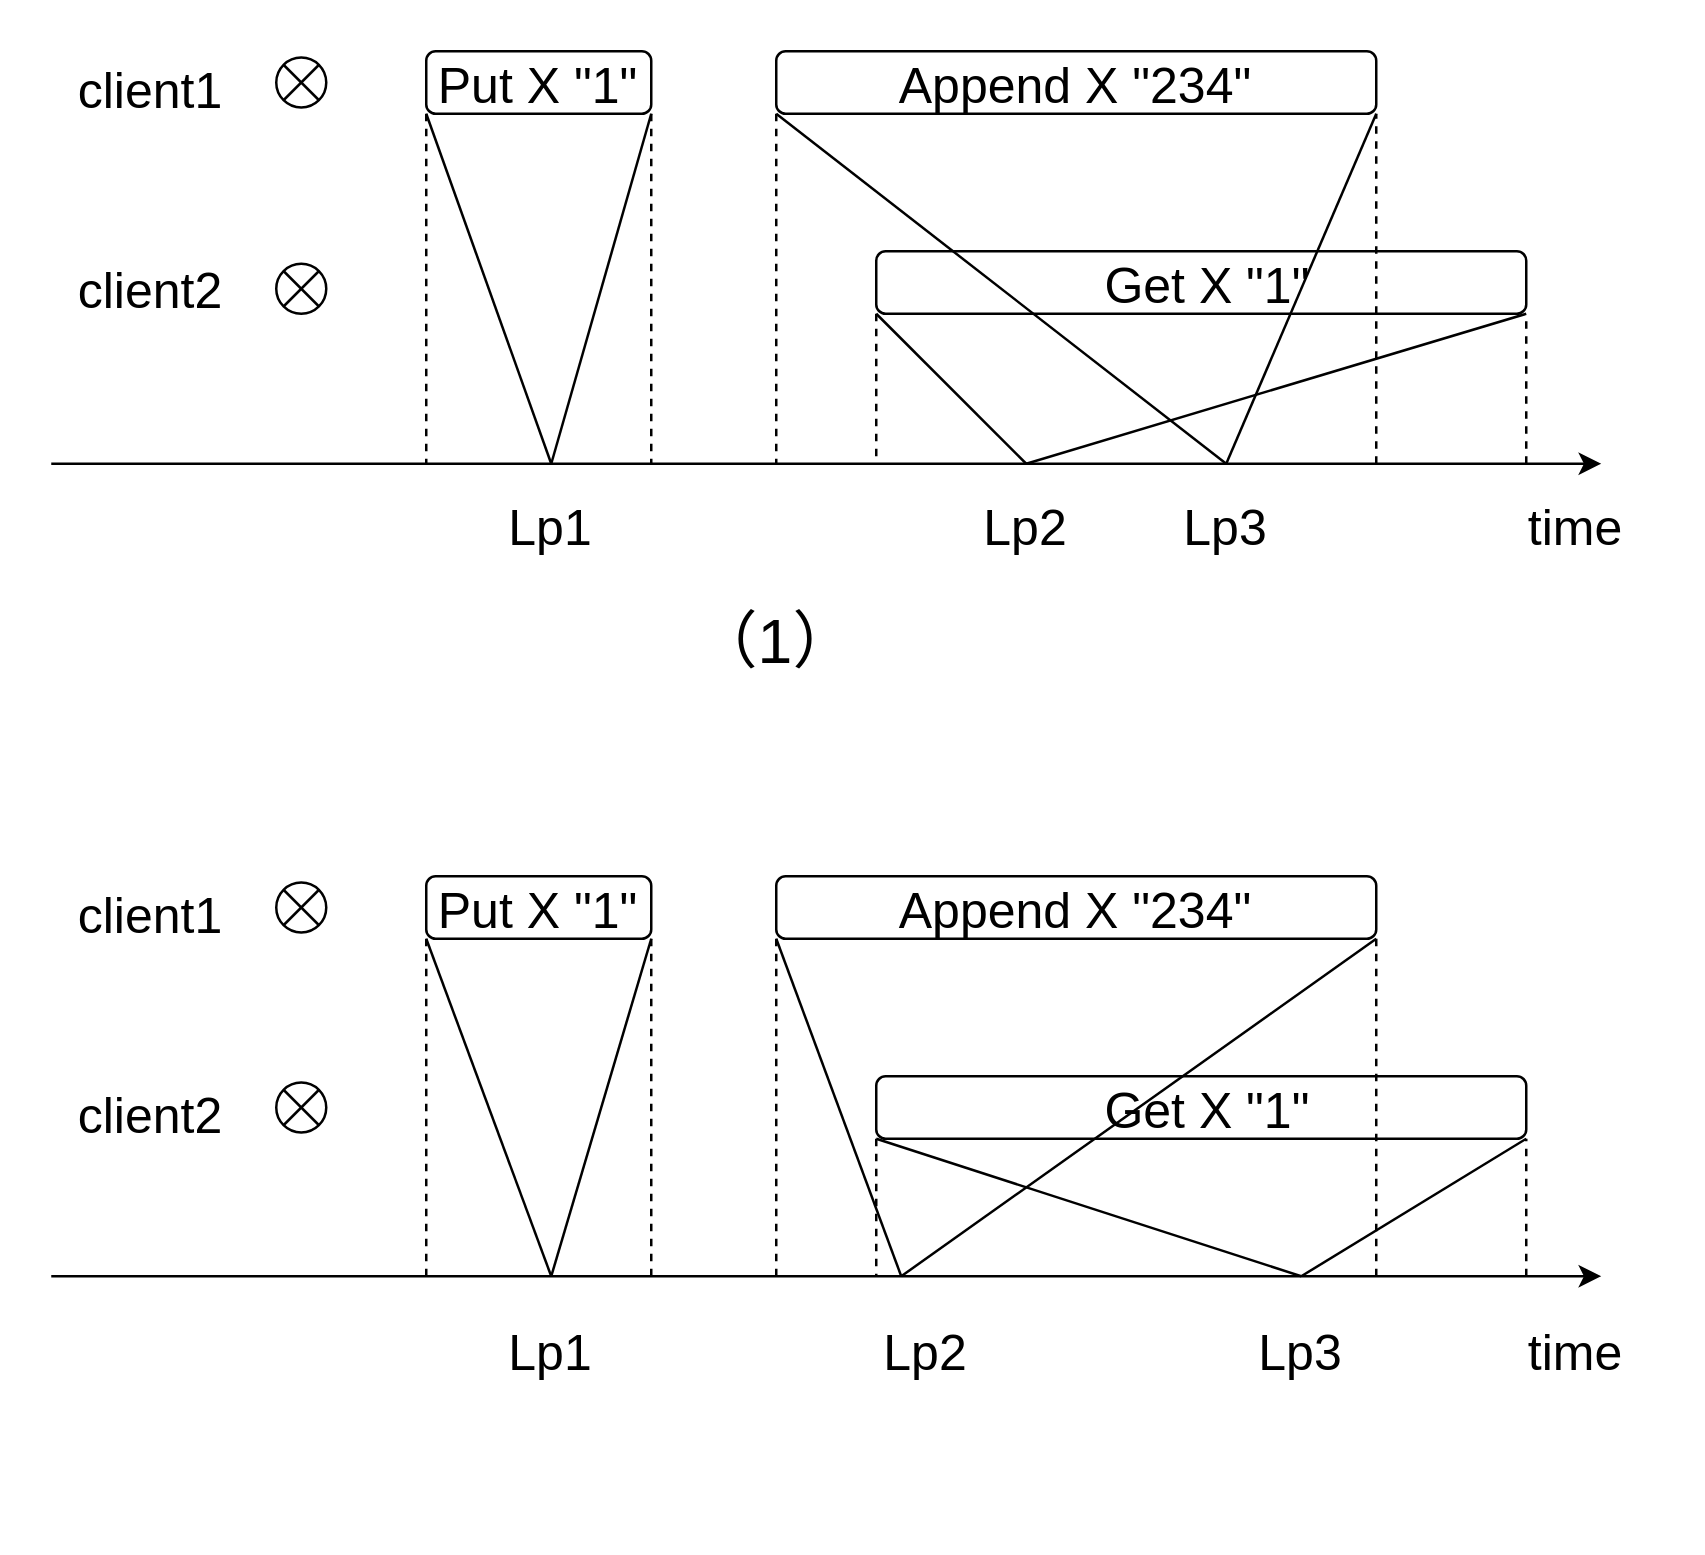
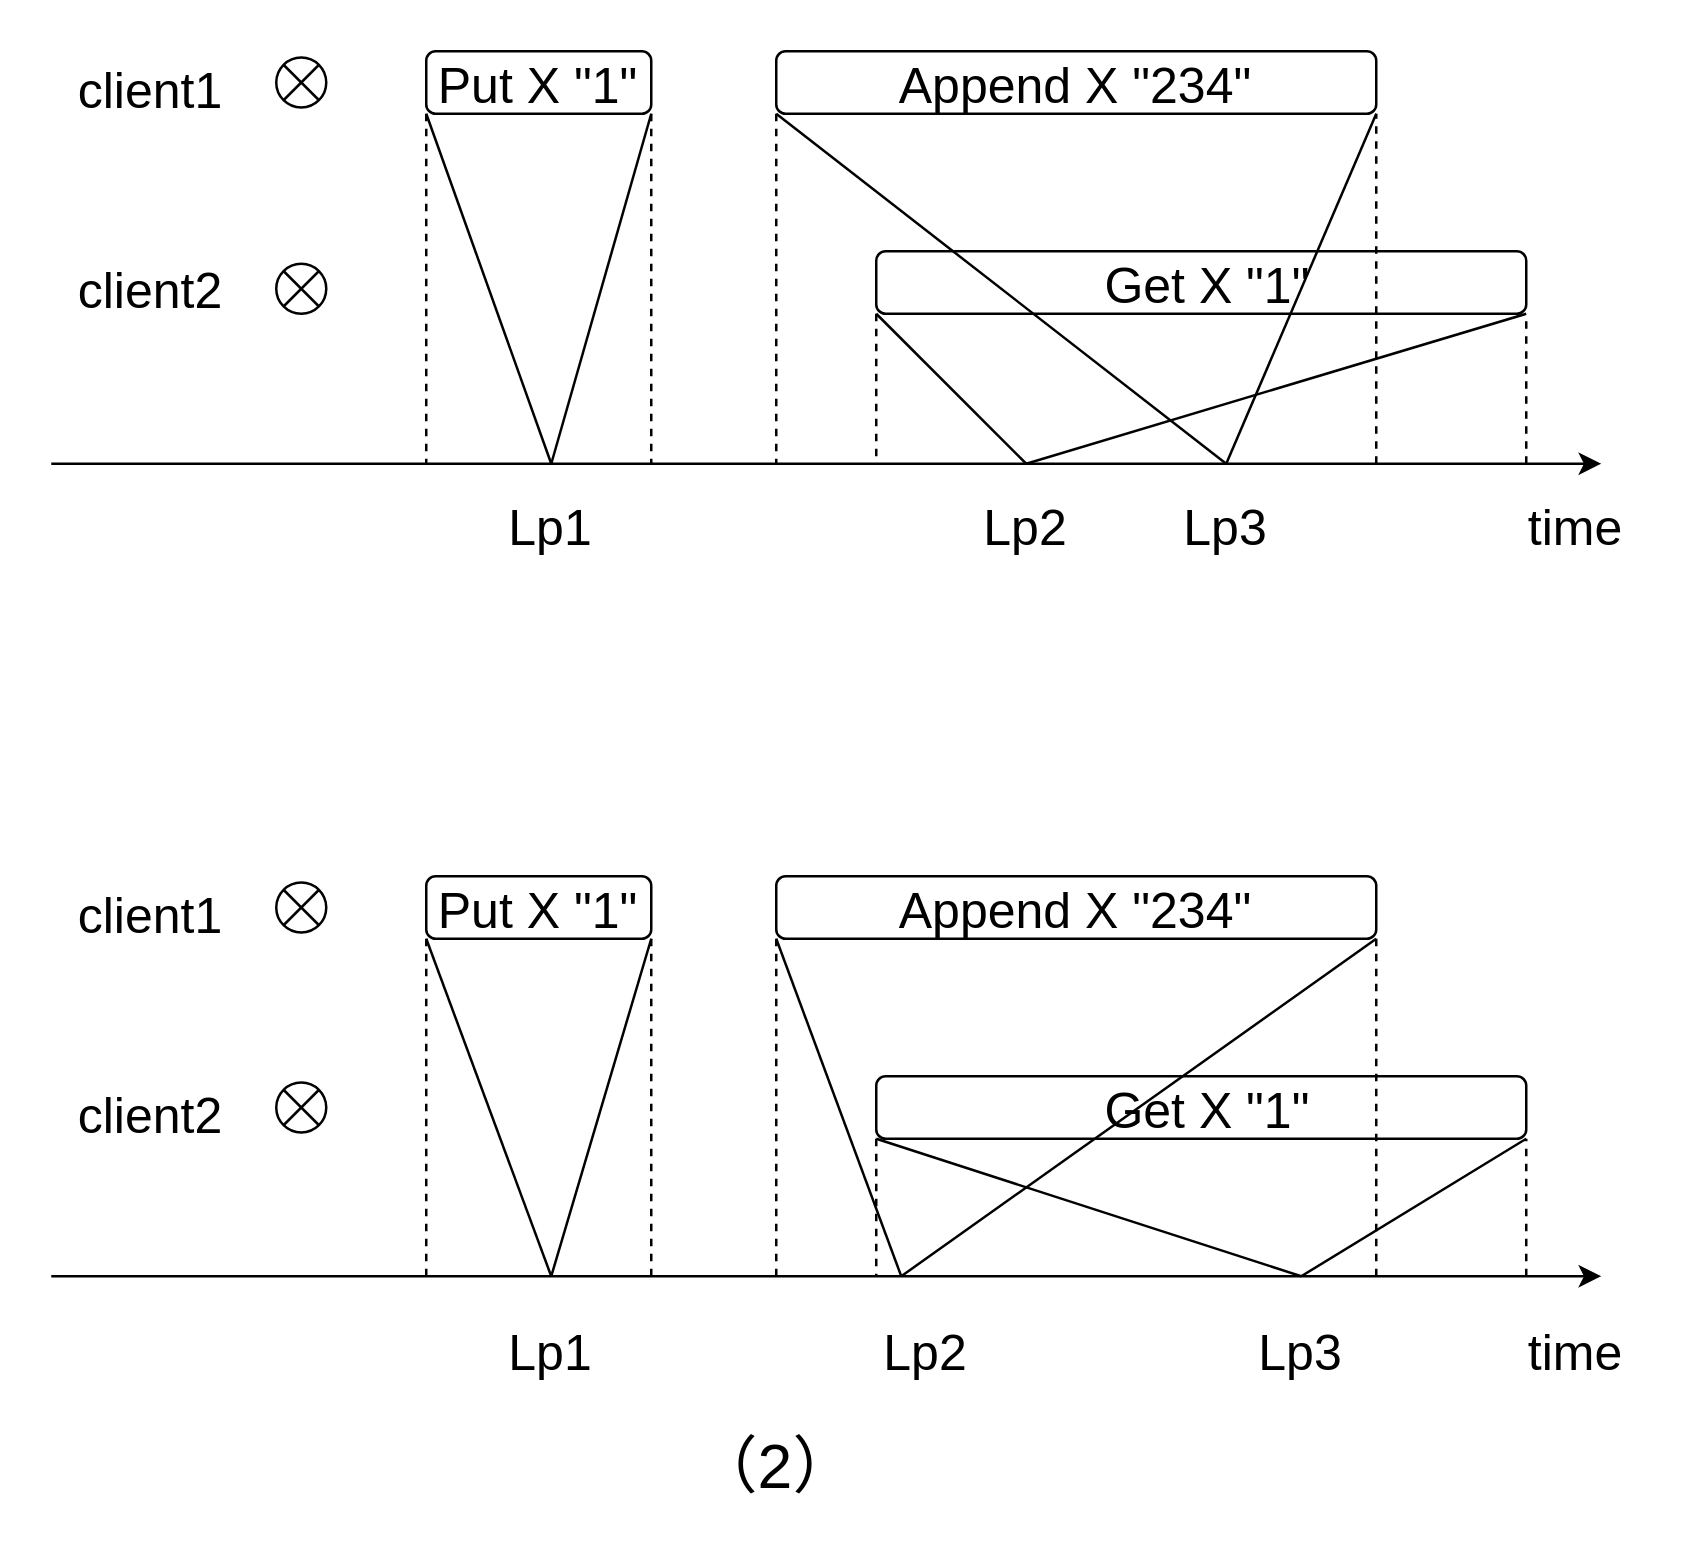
(776, 639) -> none
none -> (776, 1464)
